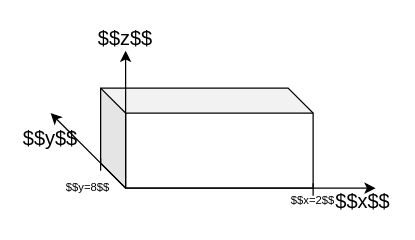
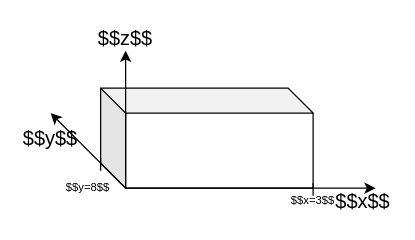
(313, 201) -> (313, 201)
